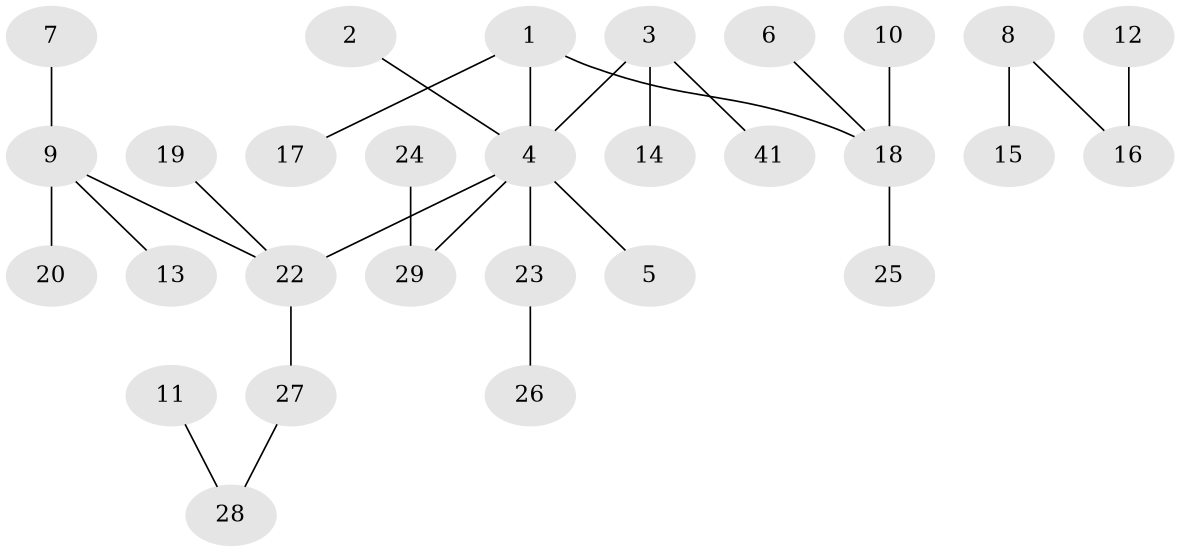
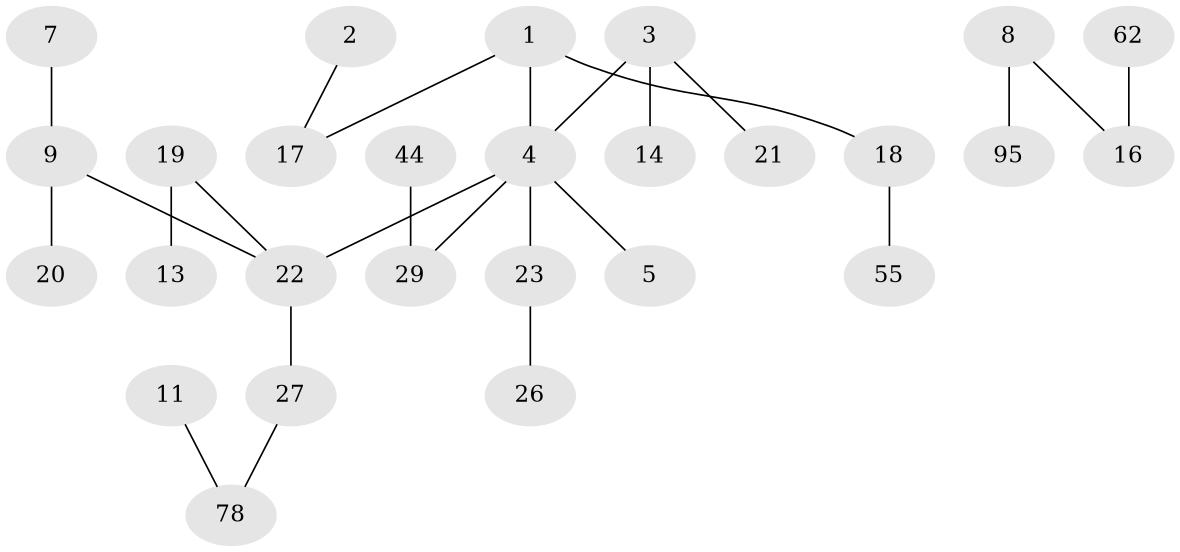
(770, 37) -> none
(889, 37) -> none
(1129, 37) -> (1129, 37)
(441, 97) -> (321, 96)
(411, 156) -> (411, 156)
(770, 156) -> (770, 156)
(1009, 156) -> (1009, 156)
(111, 216) -> (171, 204)
(889, 276) -> (889, 276)
(231, 515) -> (231, 515)
